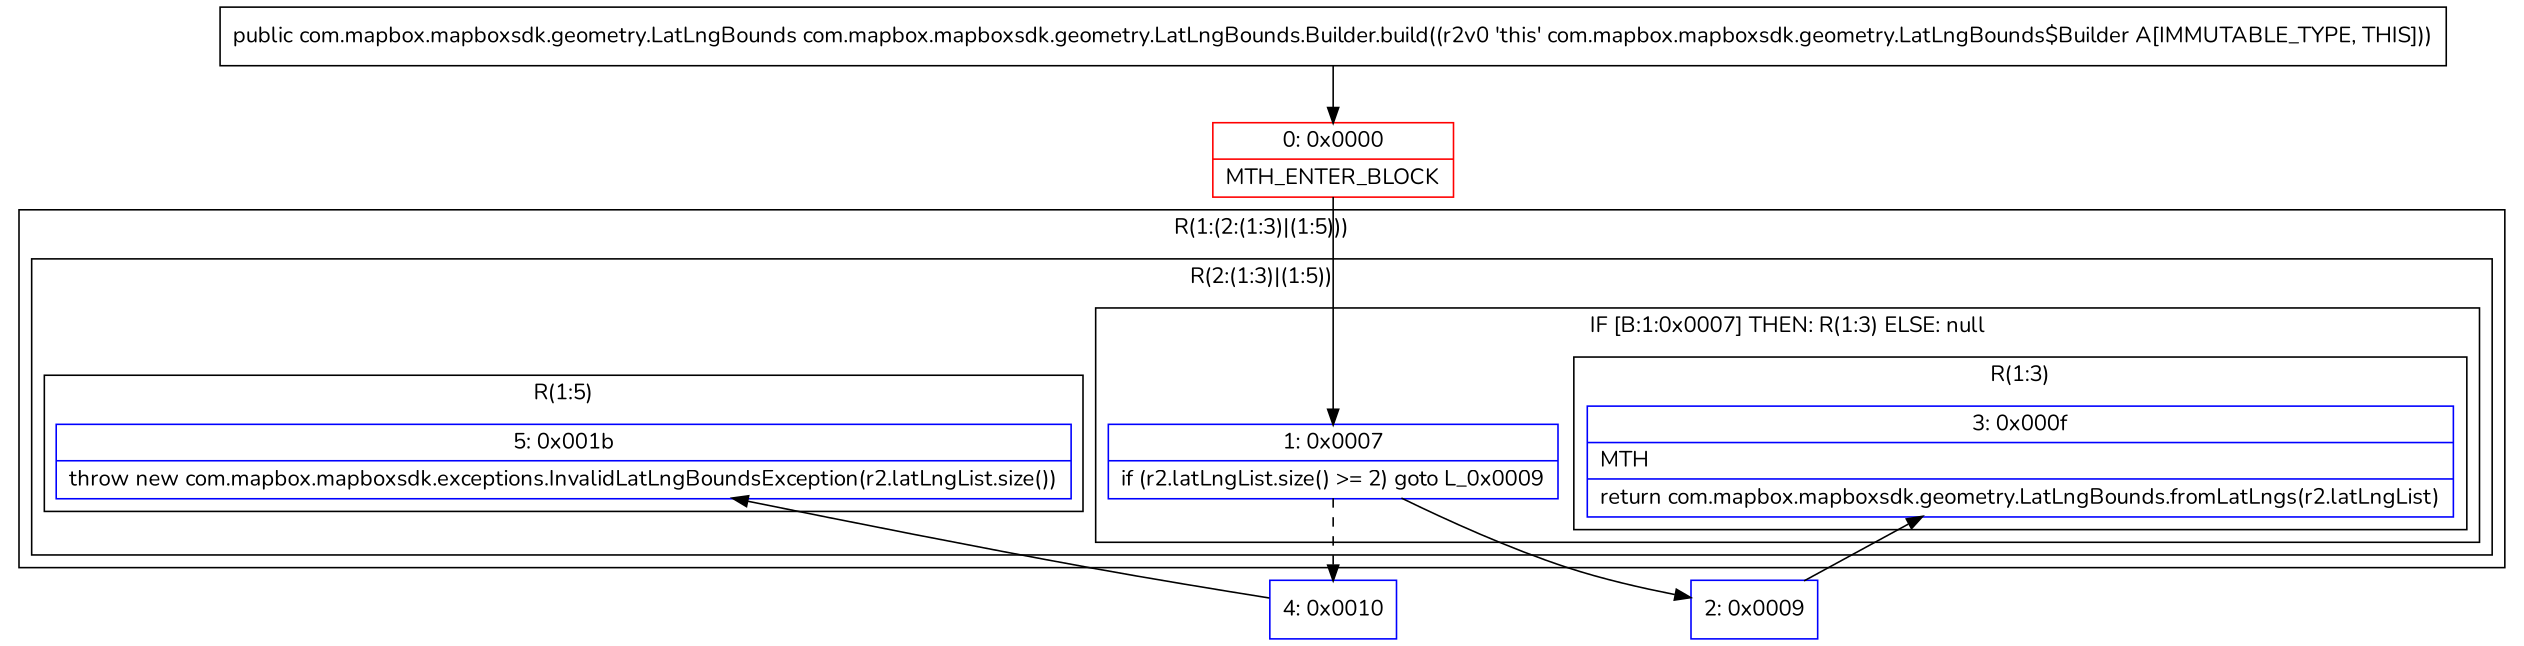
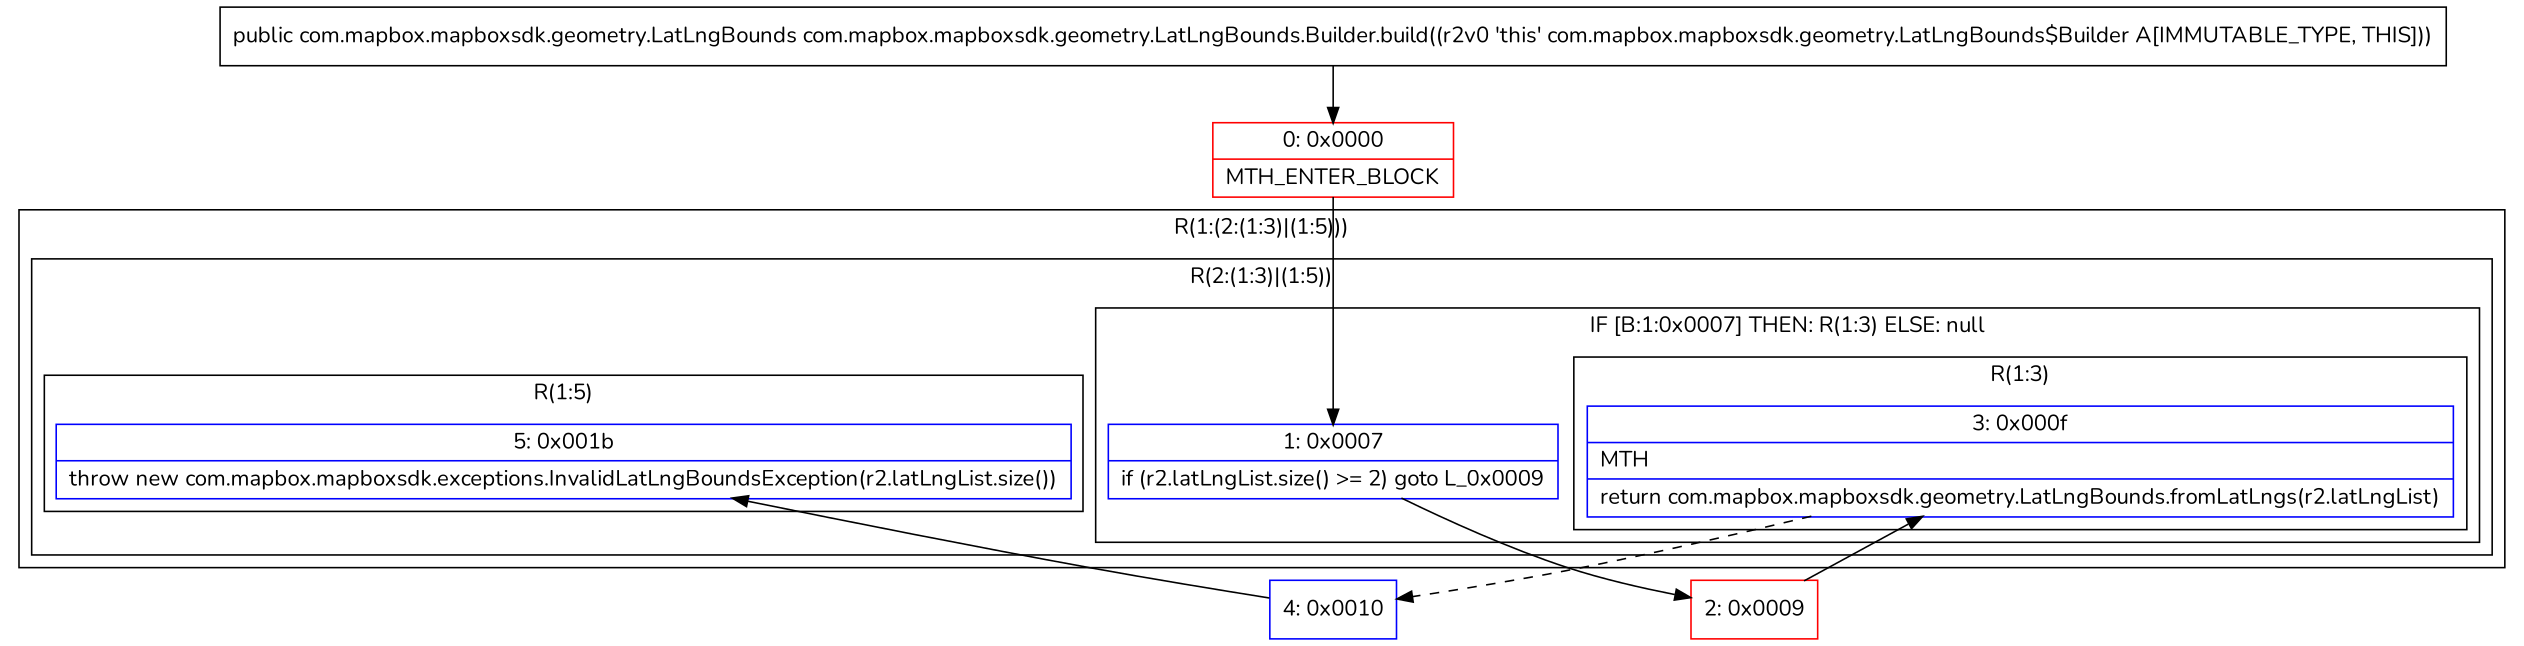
(1333, 532) -> (1523, 579)
(1754, 610) -> (1754, 610)
